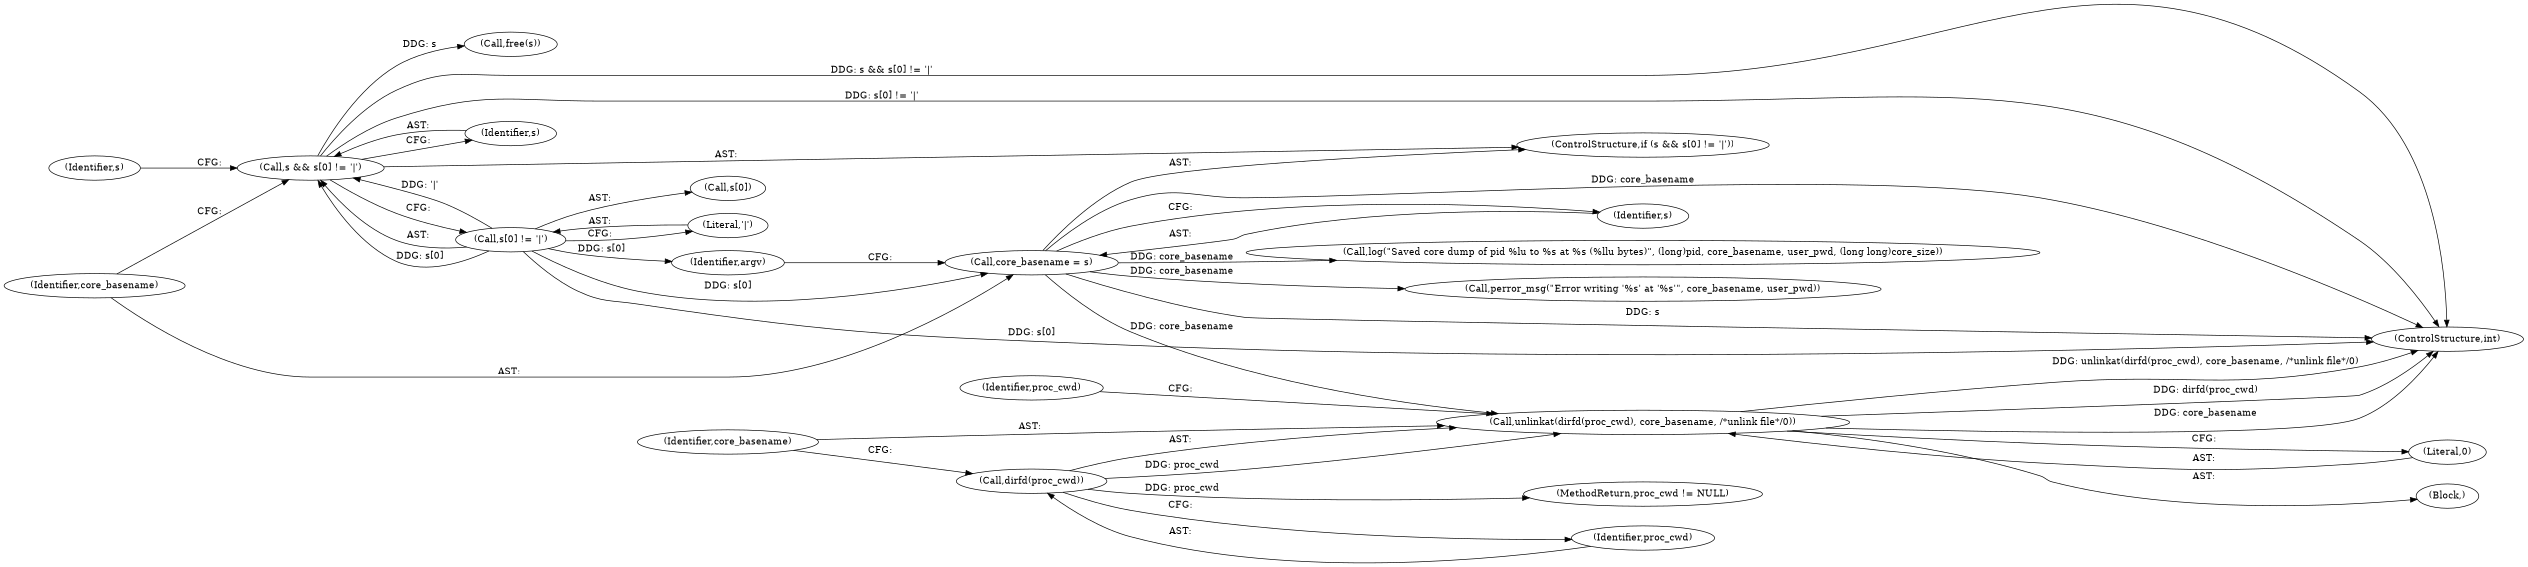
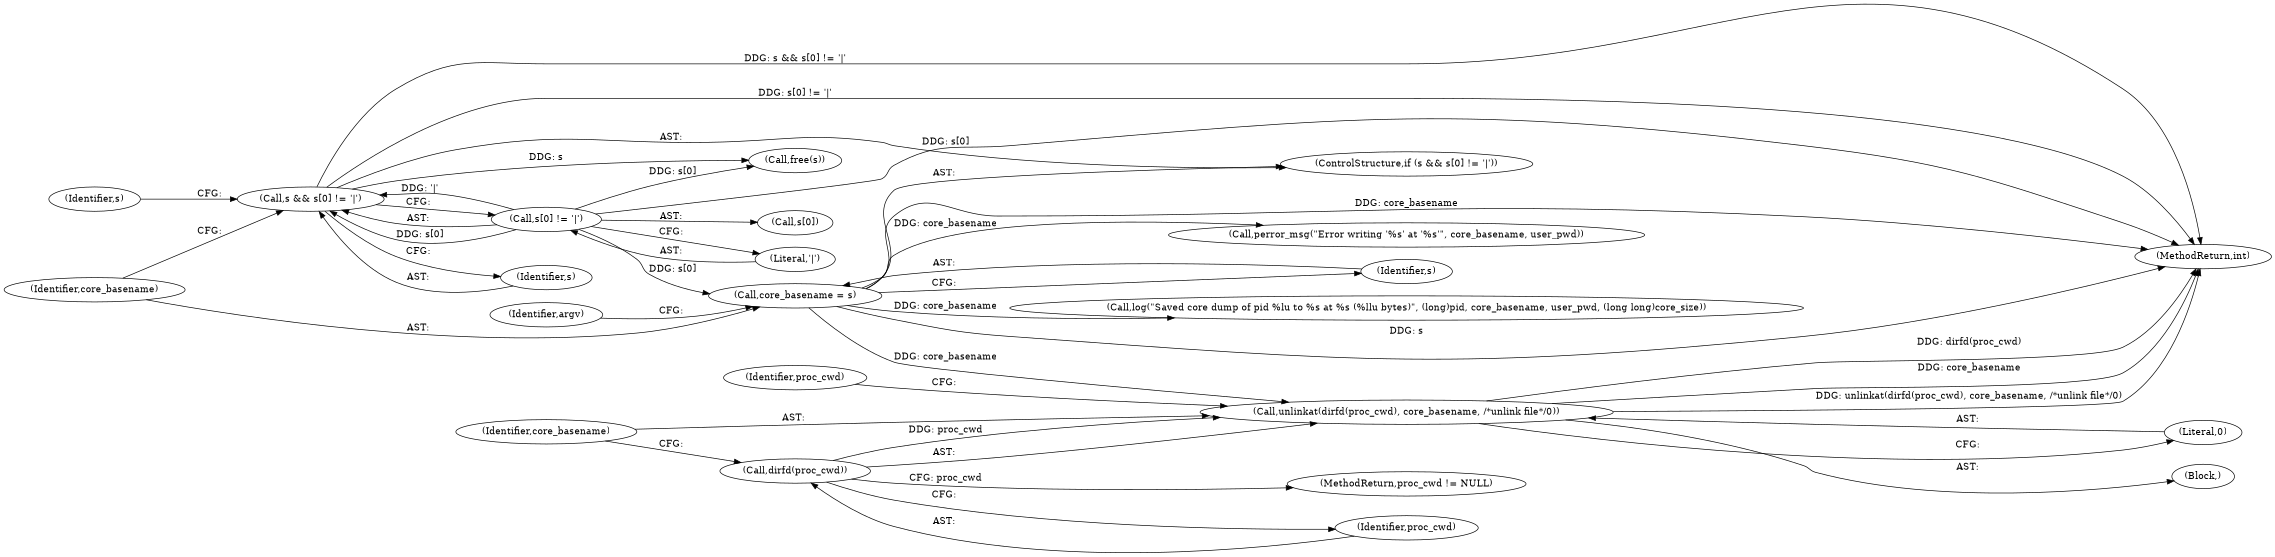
(606, 257) -> (660, 184)
(2447, 339) -> (2203, 257)
(1182, 488) -> (946, 478)
